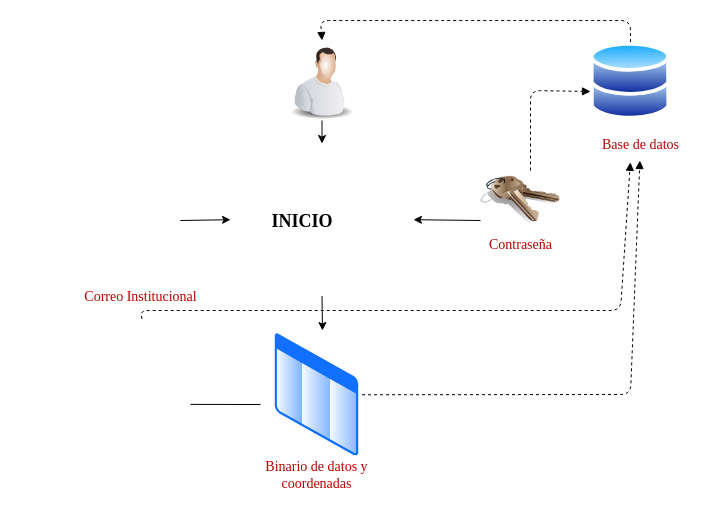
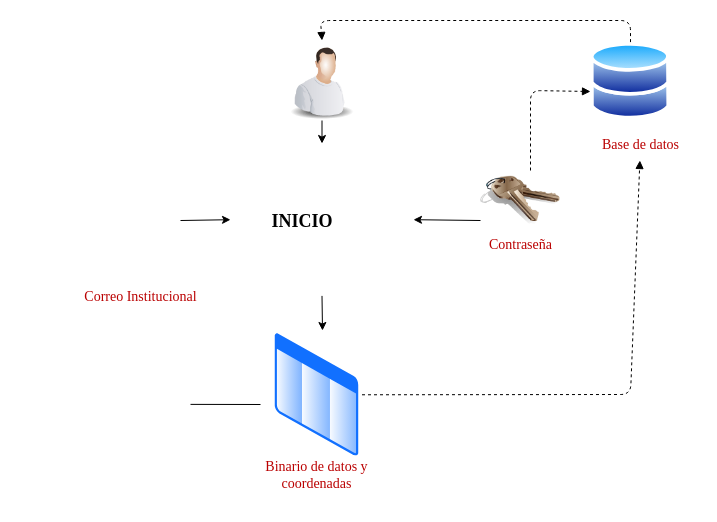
(444, 311) -> none
